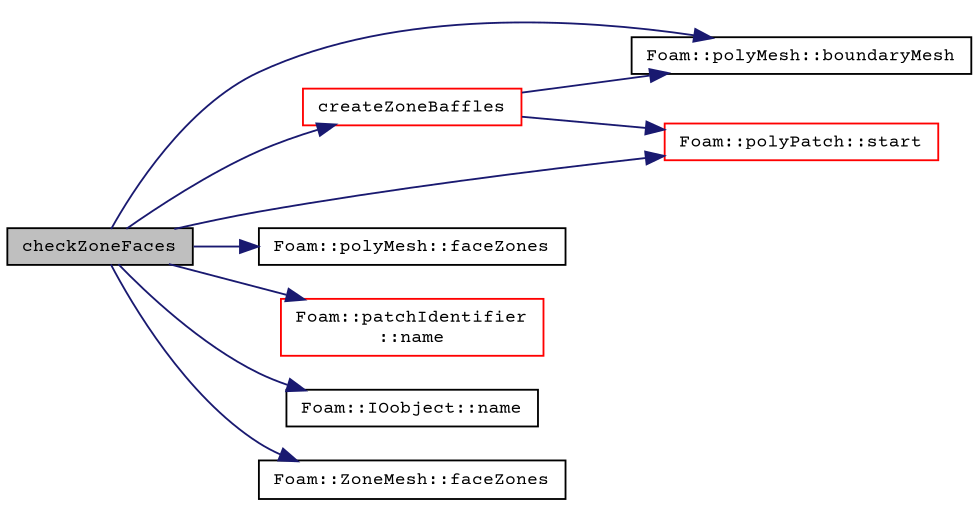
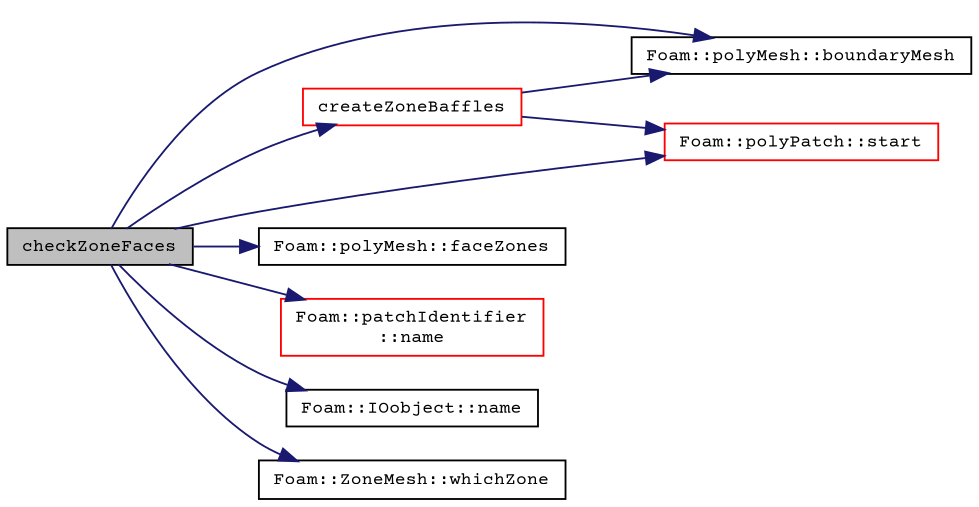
(412, 480) -> (412, 480)
